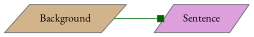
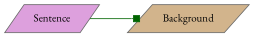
(135, 19) -> (111, 19)
